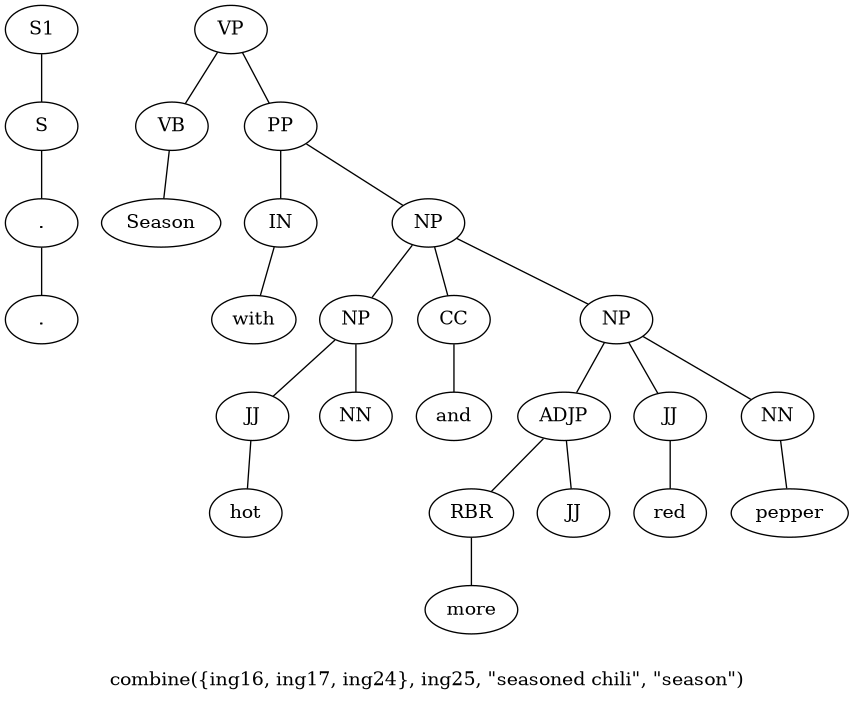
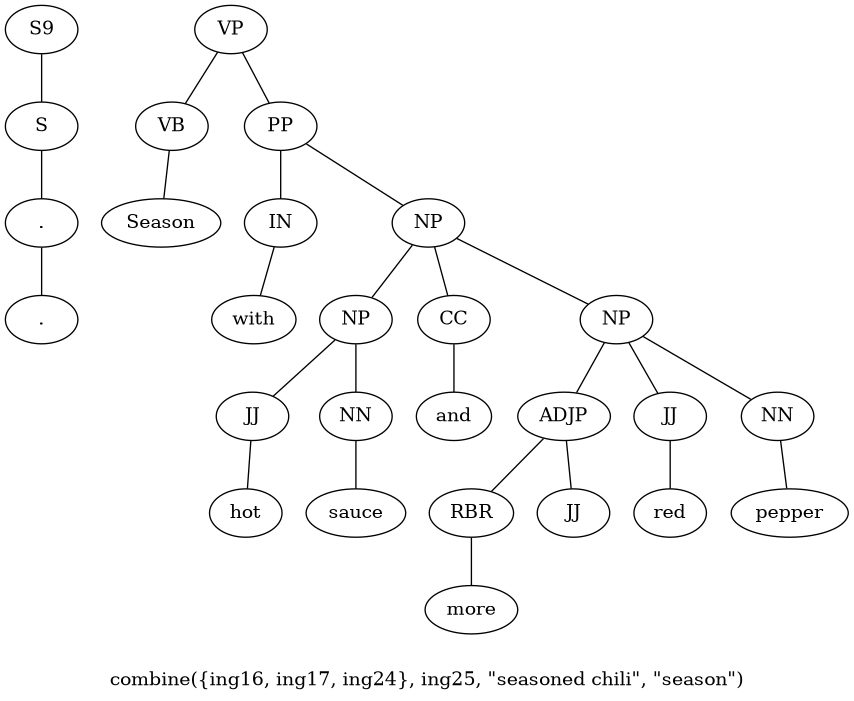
(42, 30) -> (42, 30)
none -> (356, 513)
